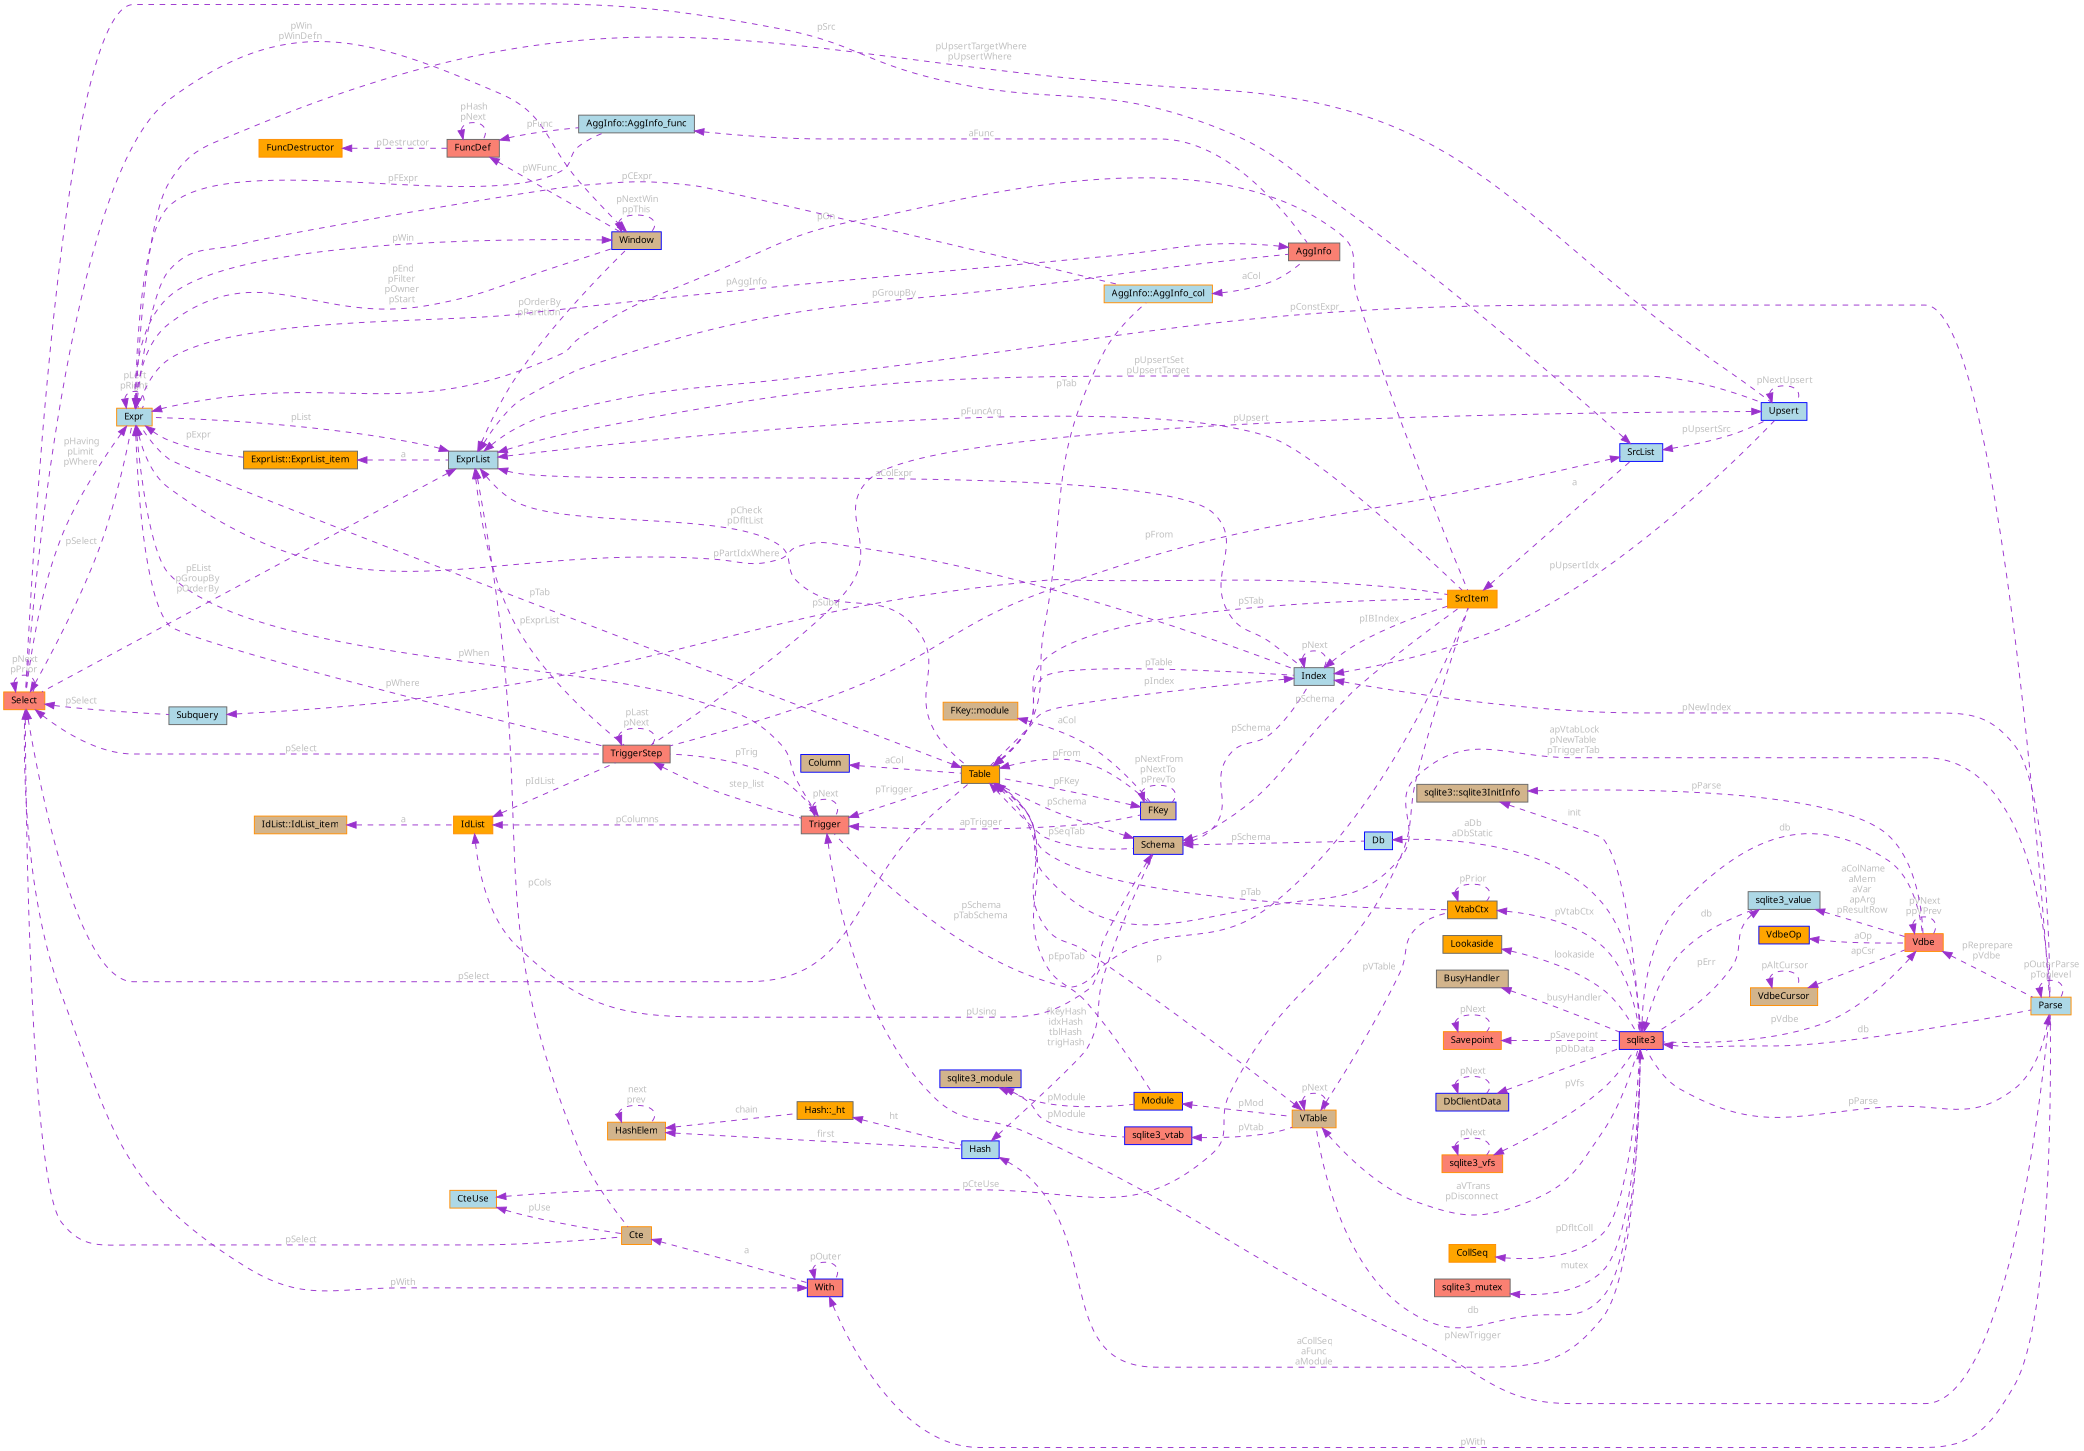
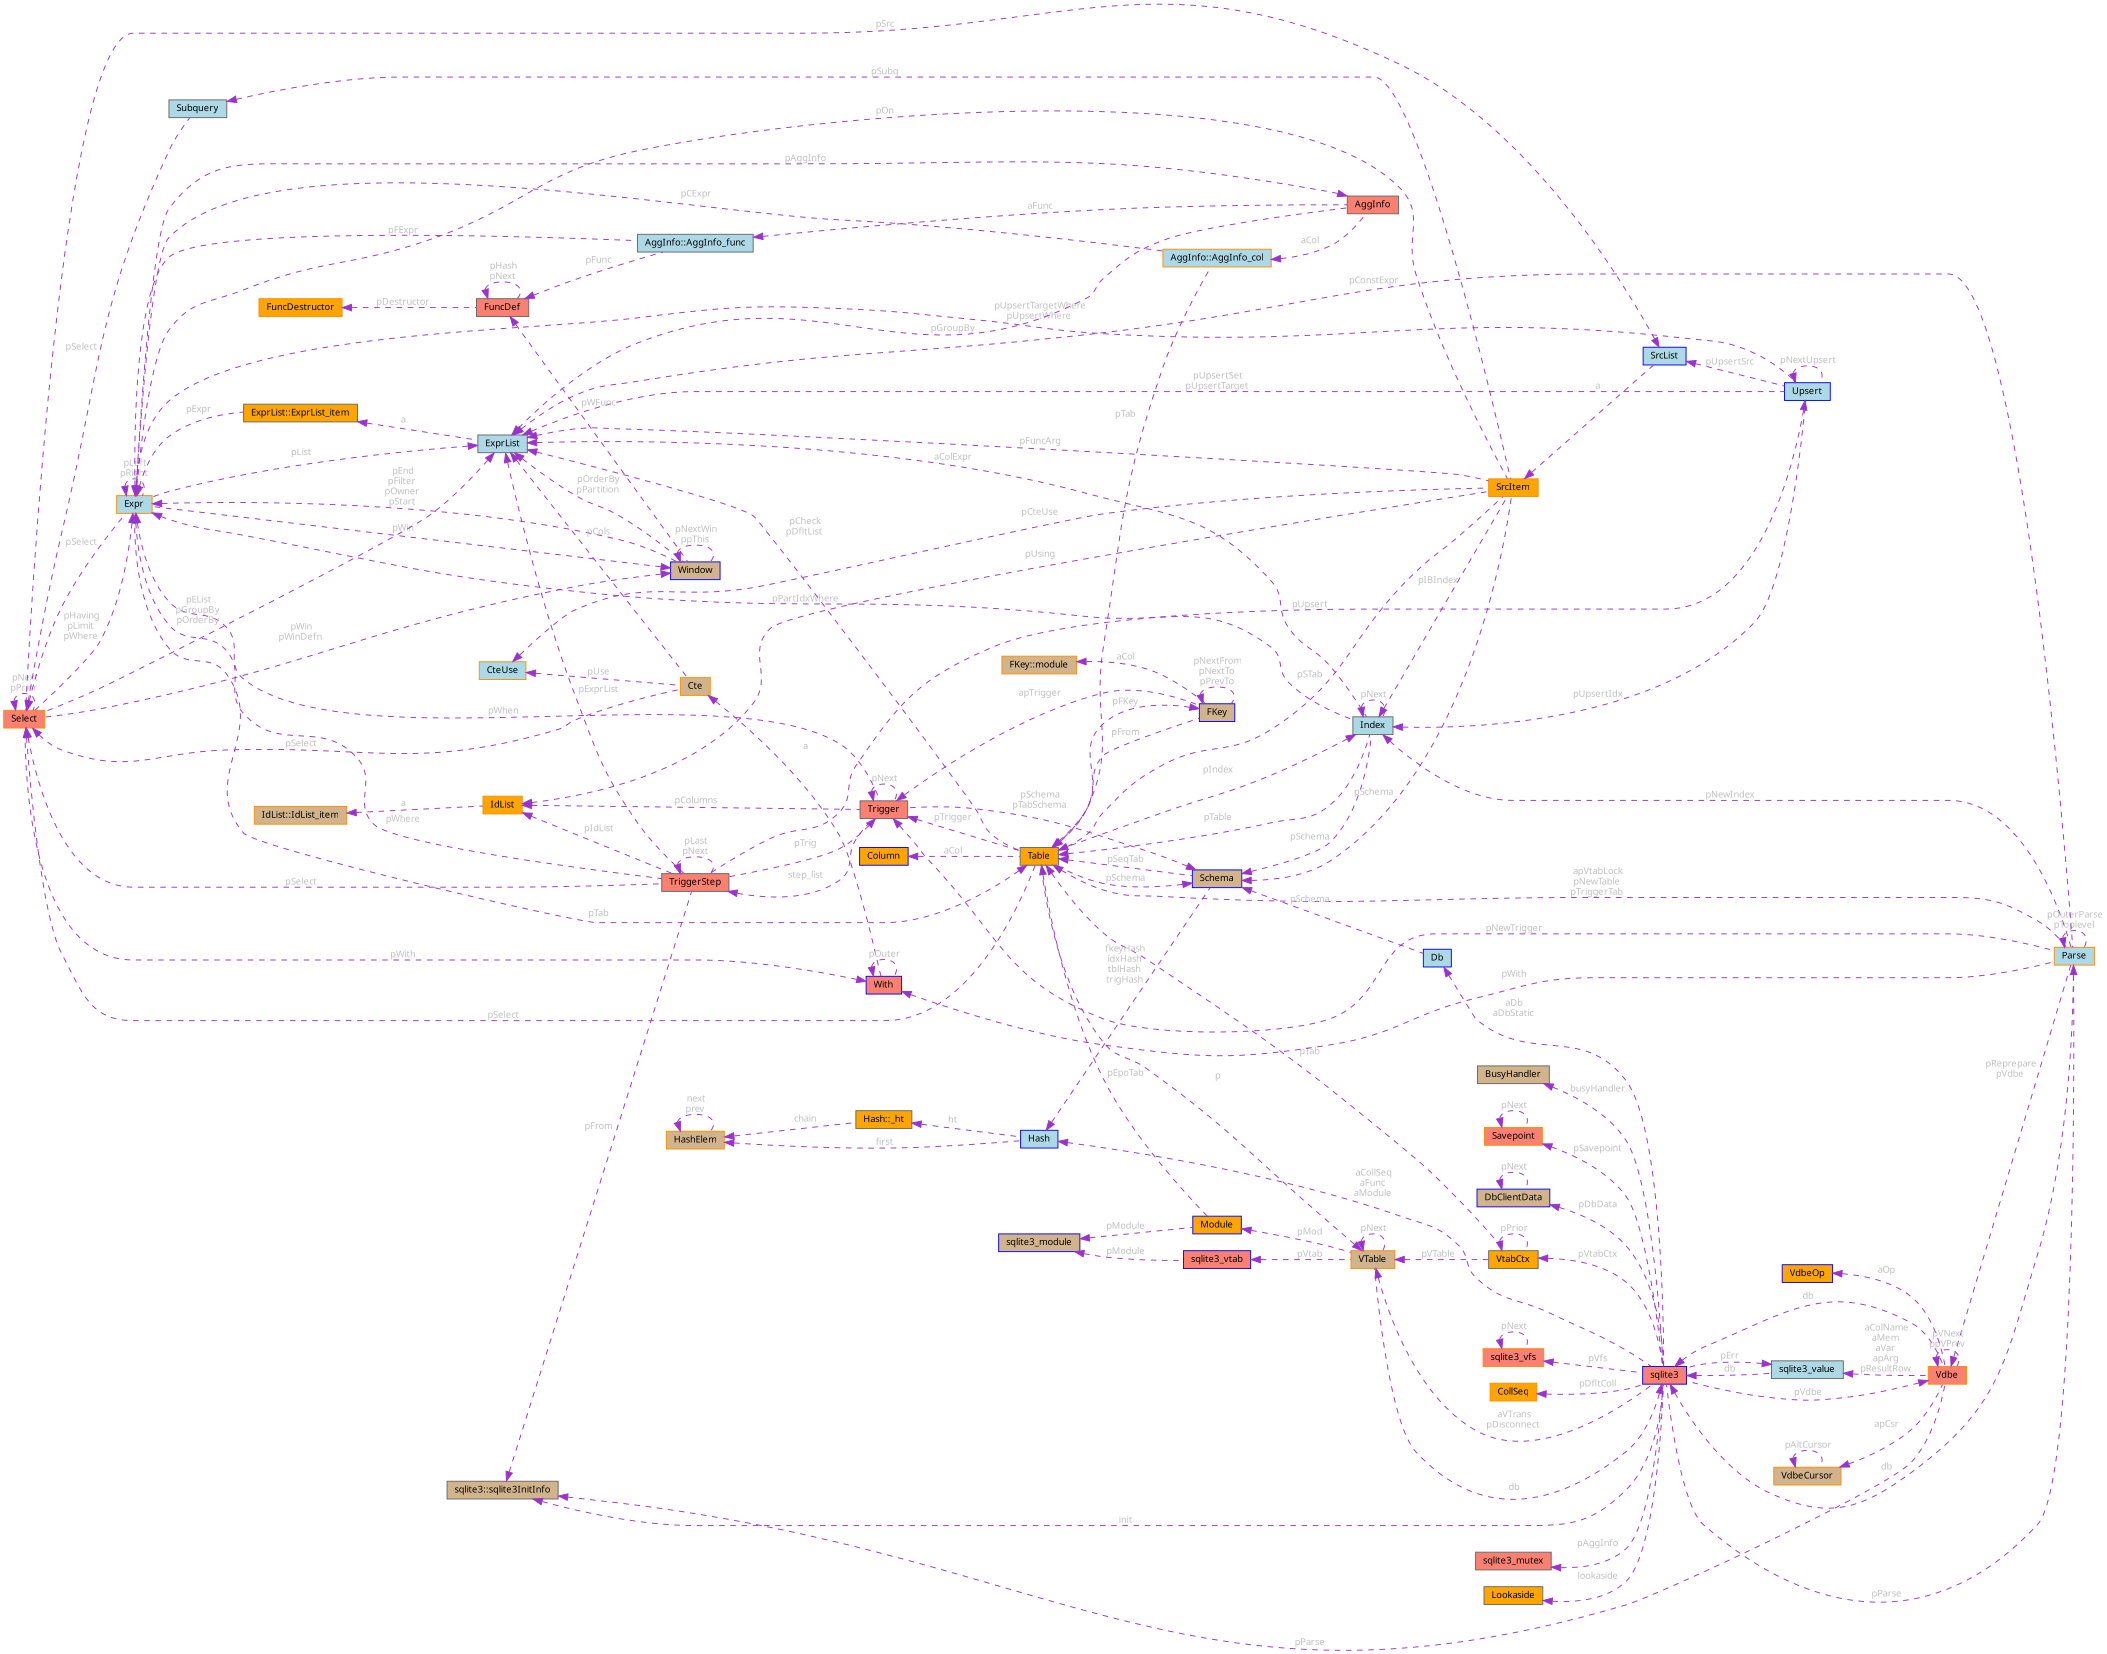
(1128, 564) -> (600, 1182)
(825, 763) -> (884, 856)
(1574, 1266) -> (1597, 1544)
